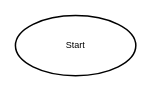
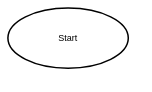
(75, 45) -> (68, 38)
